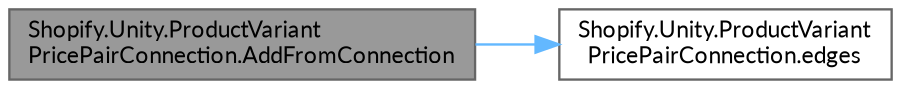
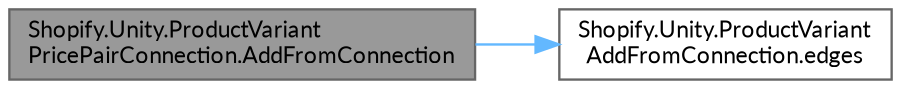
(725, 44) -> (725, 44)
